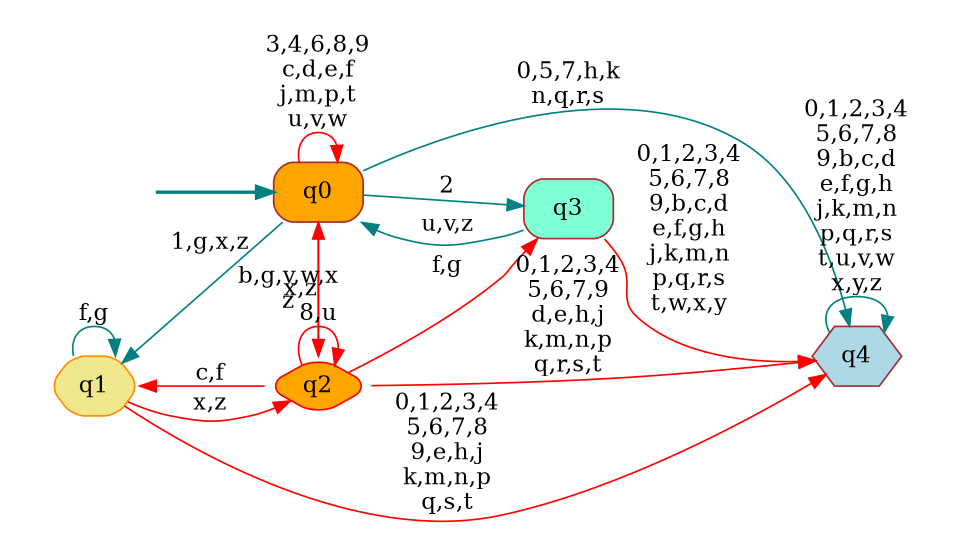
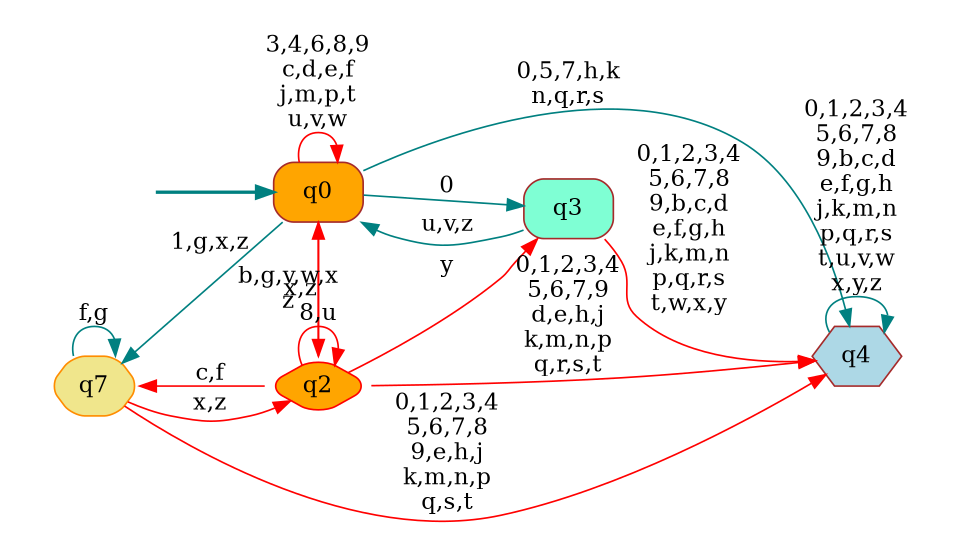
(448, 186) -> (448, 186)
(448, 266) -> (448, 266)
(94, 386) -> (94, 386)
